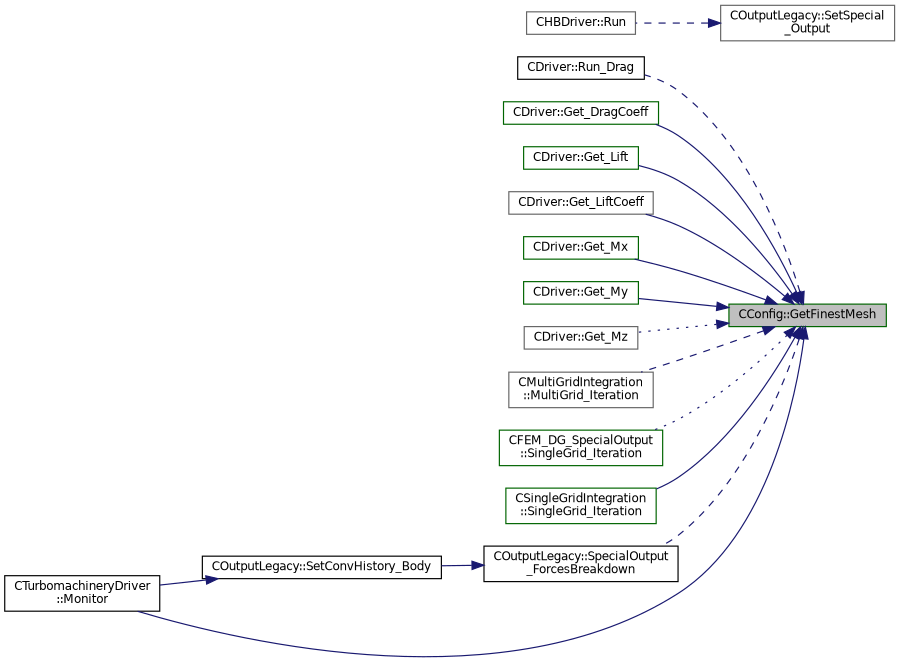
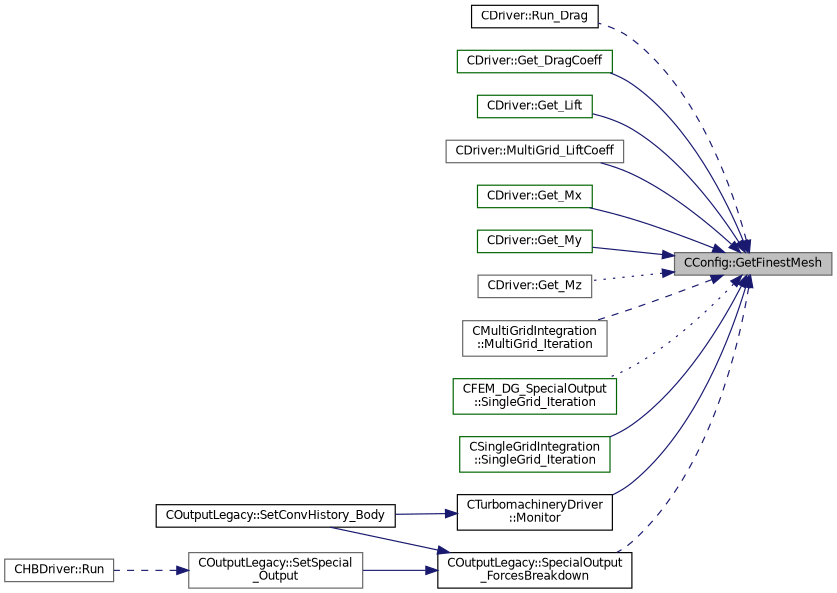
(581, 203) -> (535, 151)
(808, 315) -> (753, 264)
none -> (394, 570)
(183, 583) -> (420, 514)
